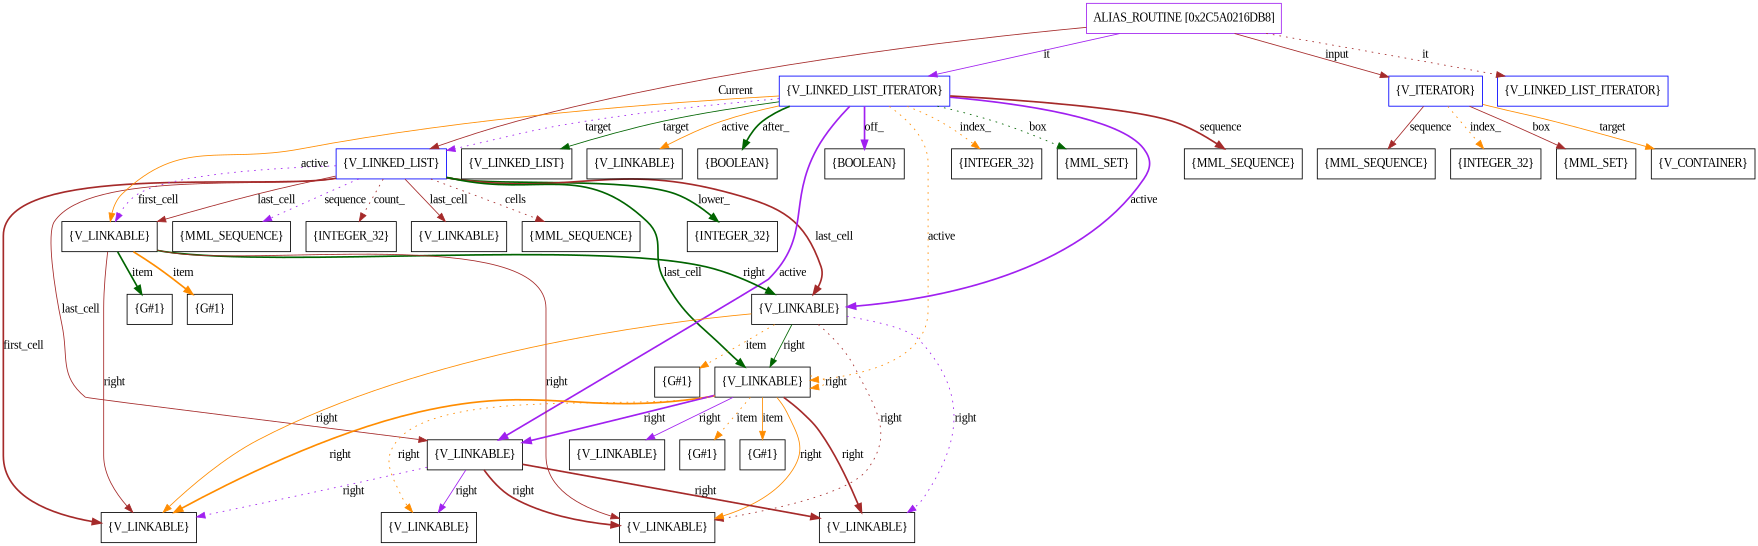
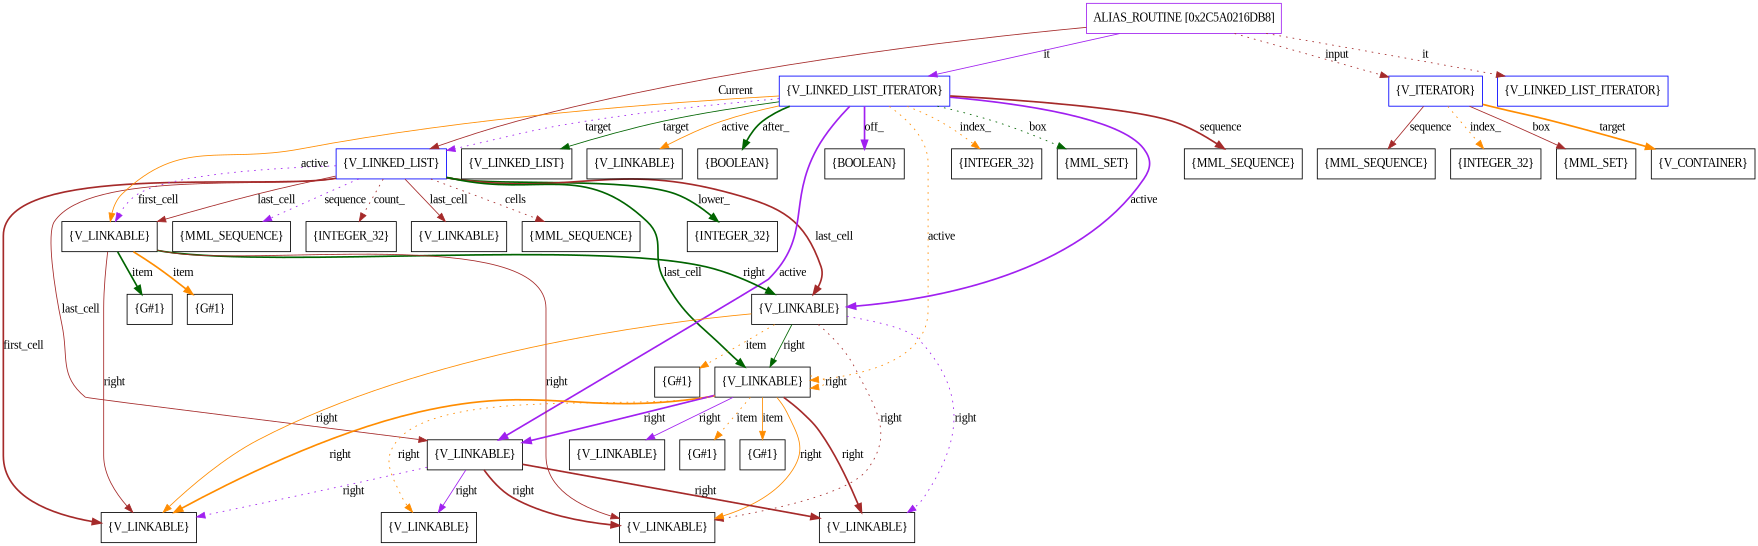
(1308, 54) -> (1308, 54)
(1565, 124) -> (1565, 124)
